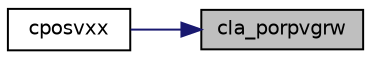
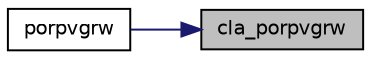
(69, 30) -> (69, 30)
